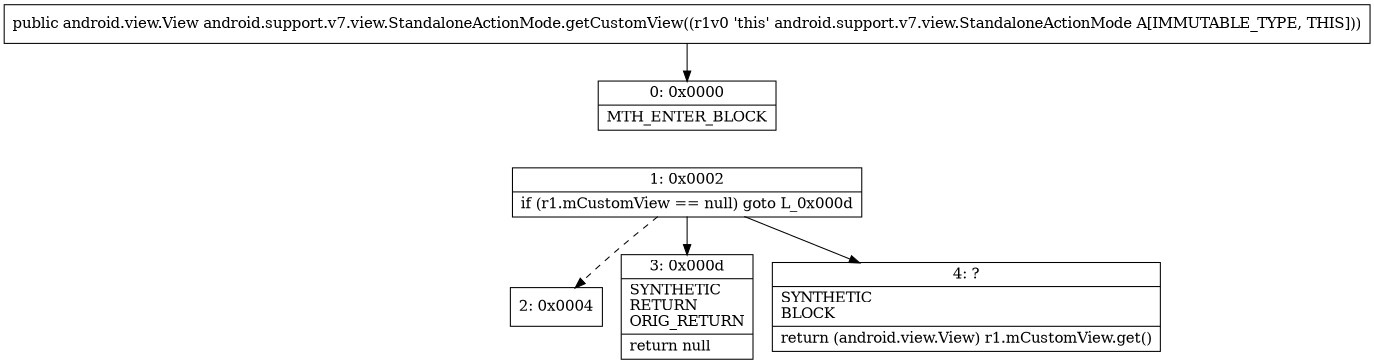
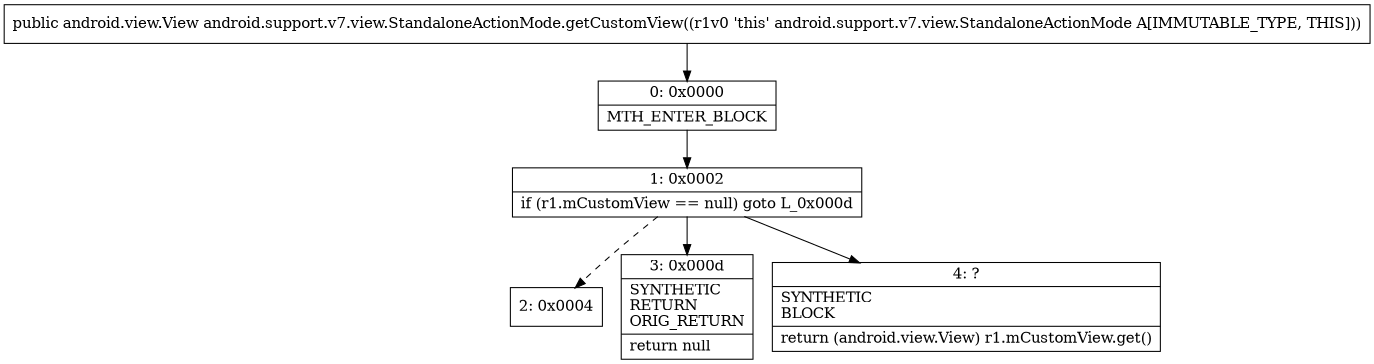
none -> (687, 144)
